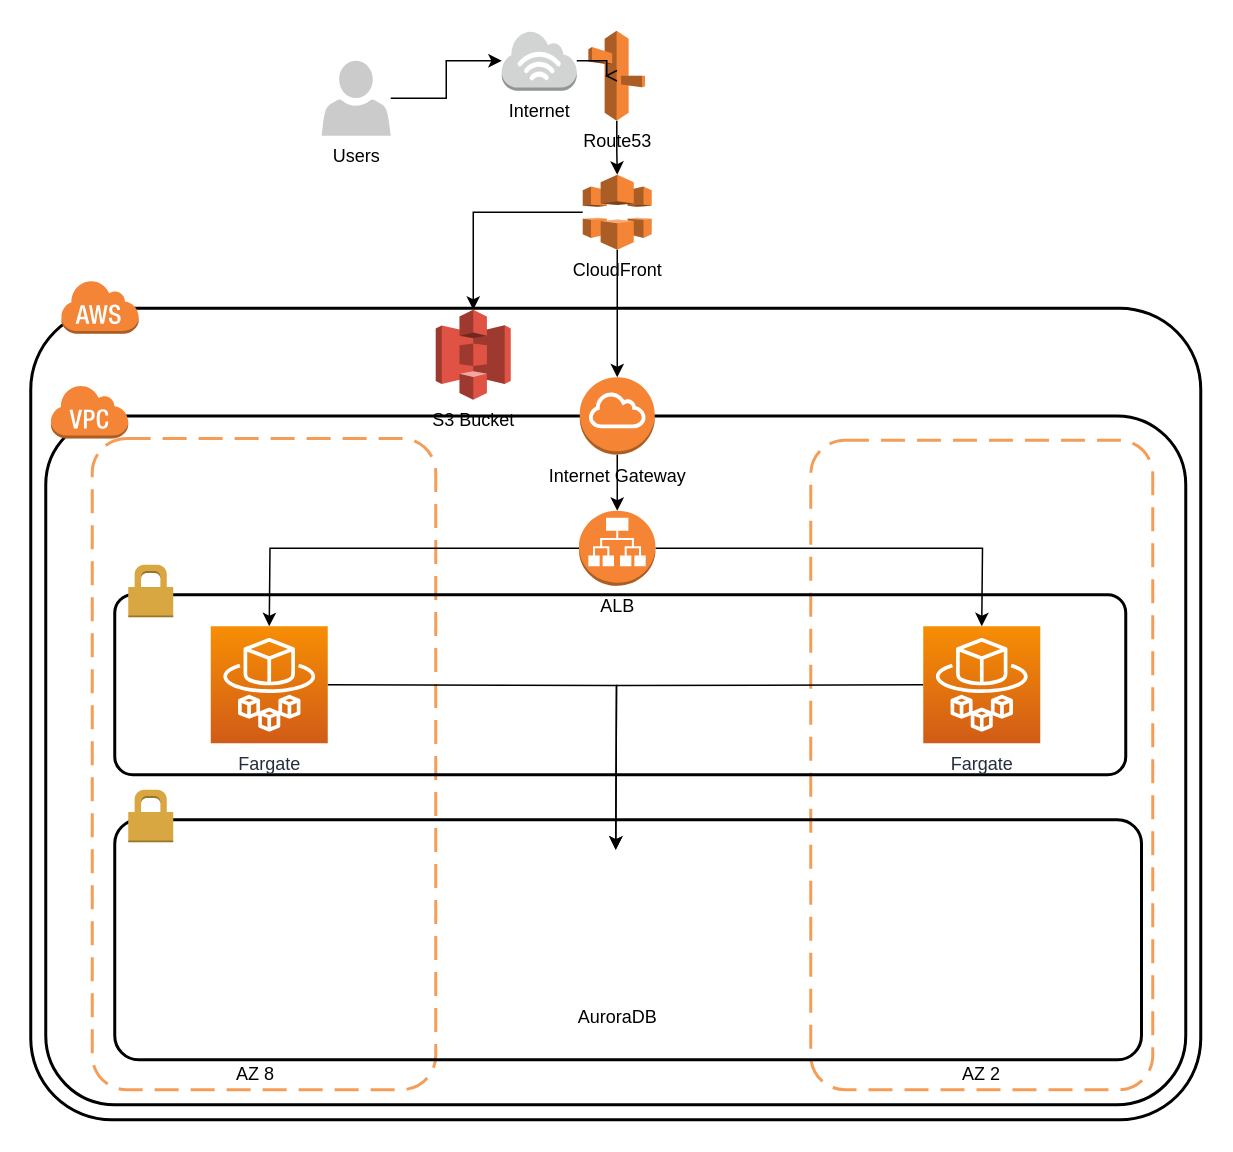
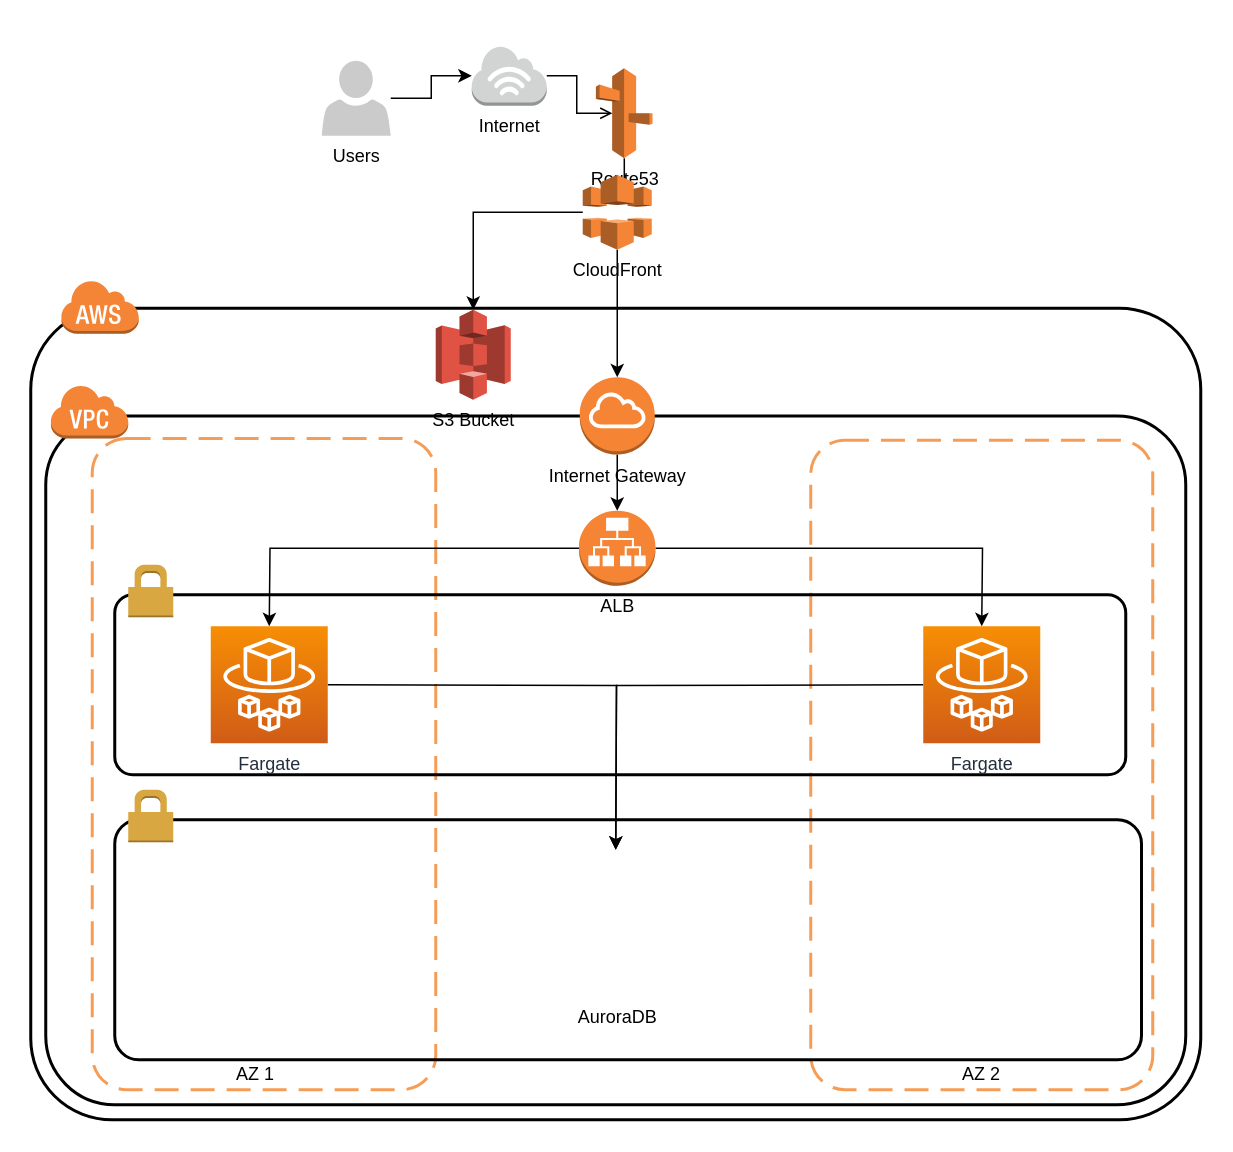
(539, 61) -> (509, 76)
(617, 76) -> (624, 113)
(256, 1075) -> (256, 1075)
